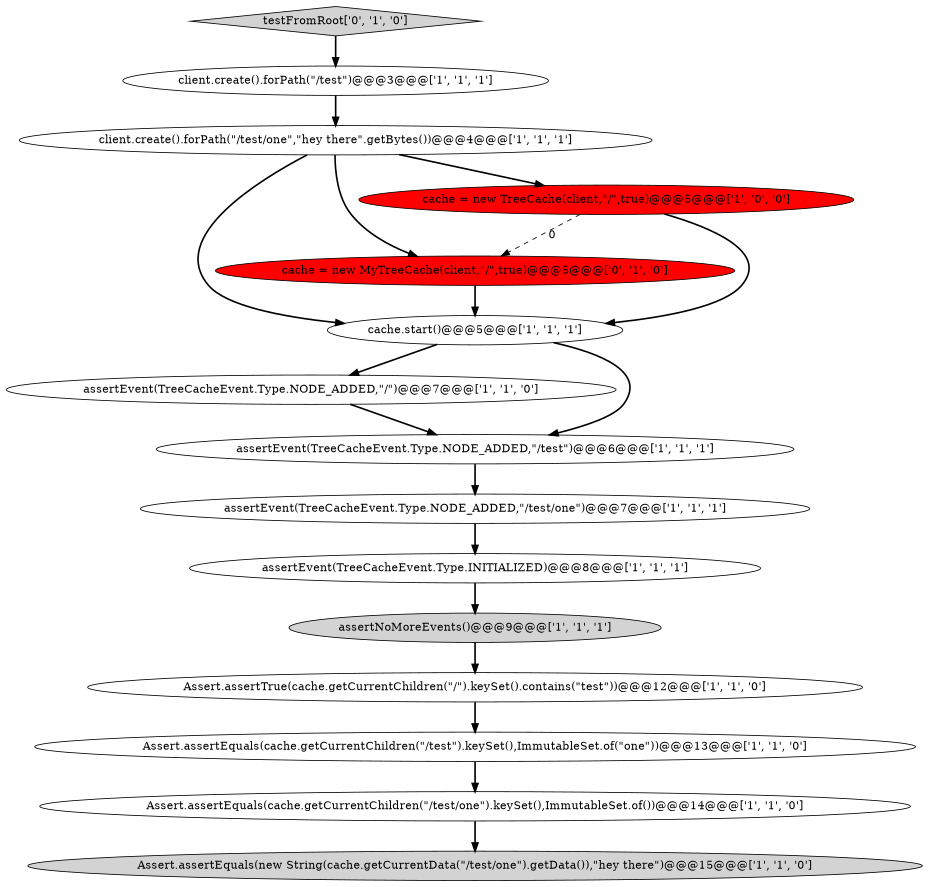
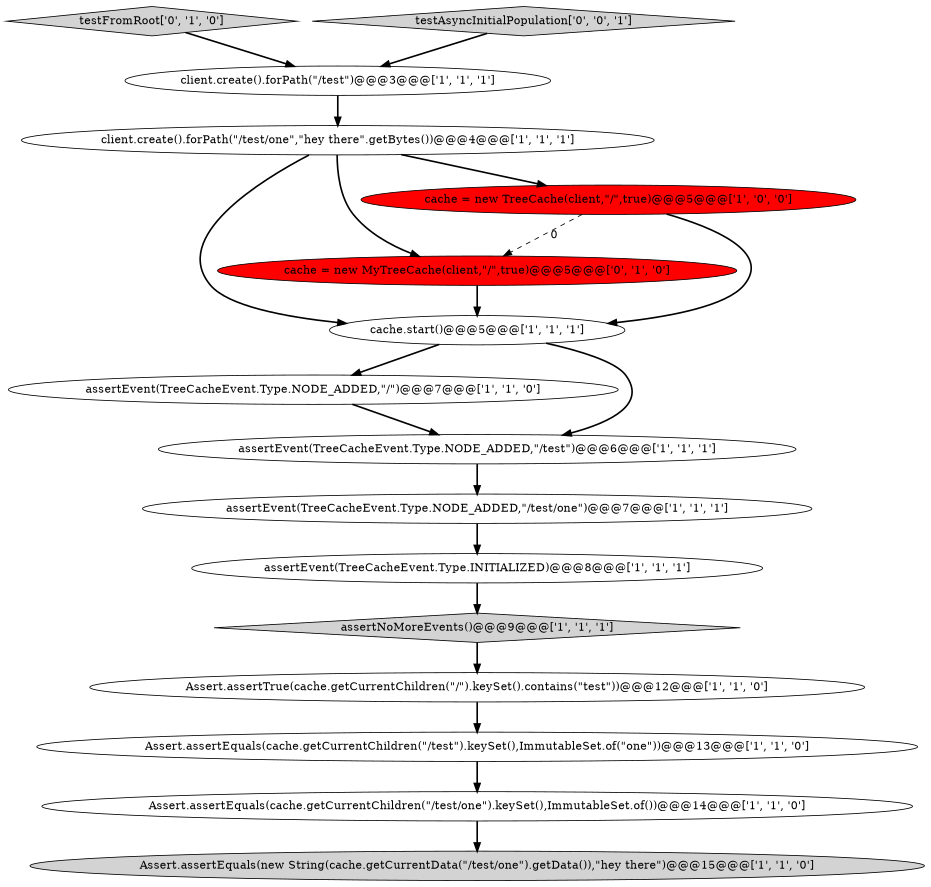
none -> (524, 21)
(475, 628) -> (477, 628)
